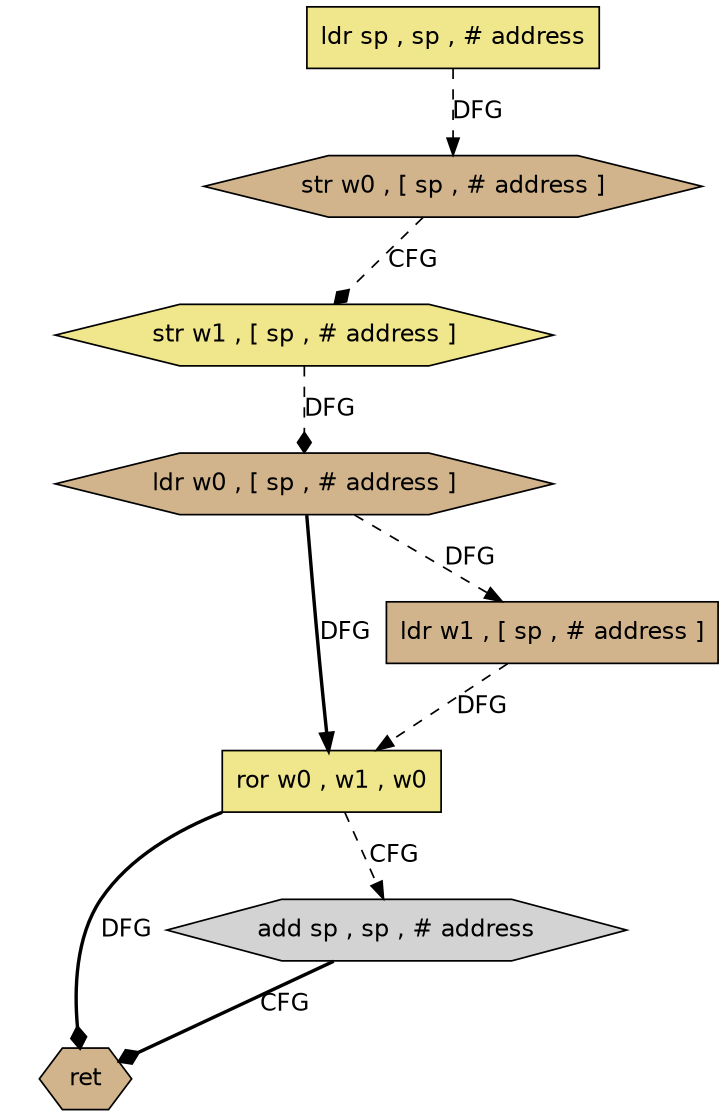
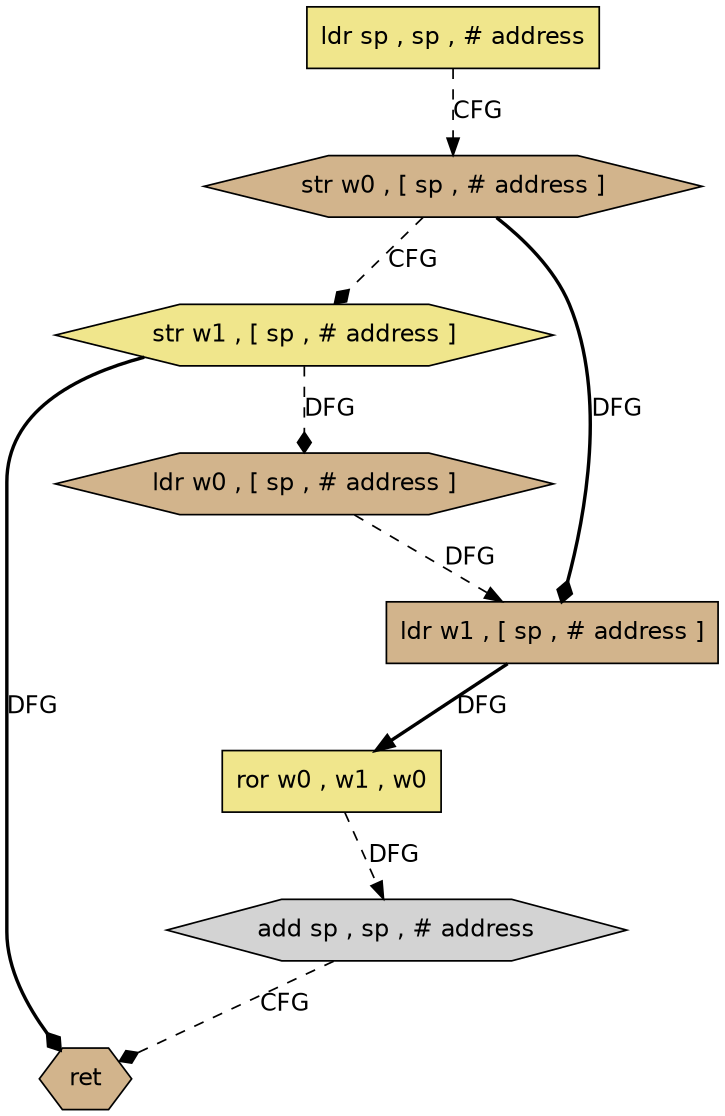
(478, 112) -> (478, 112)
none -> (588, 386)
(316, 624) -> none
(449, 702) -> (449, 702)
(394, 856) -> (394, 856)
(107, 892) -> (7, 662)
(236, 1007) -> (236, 1007)
